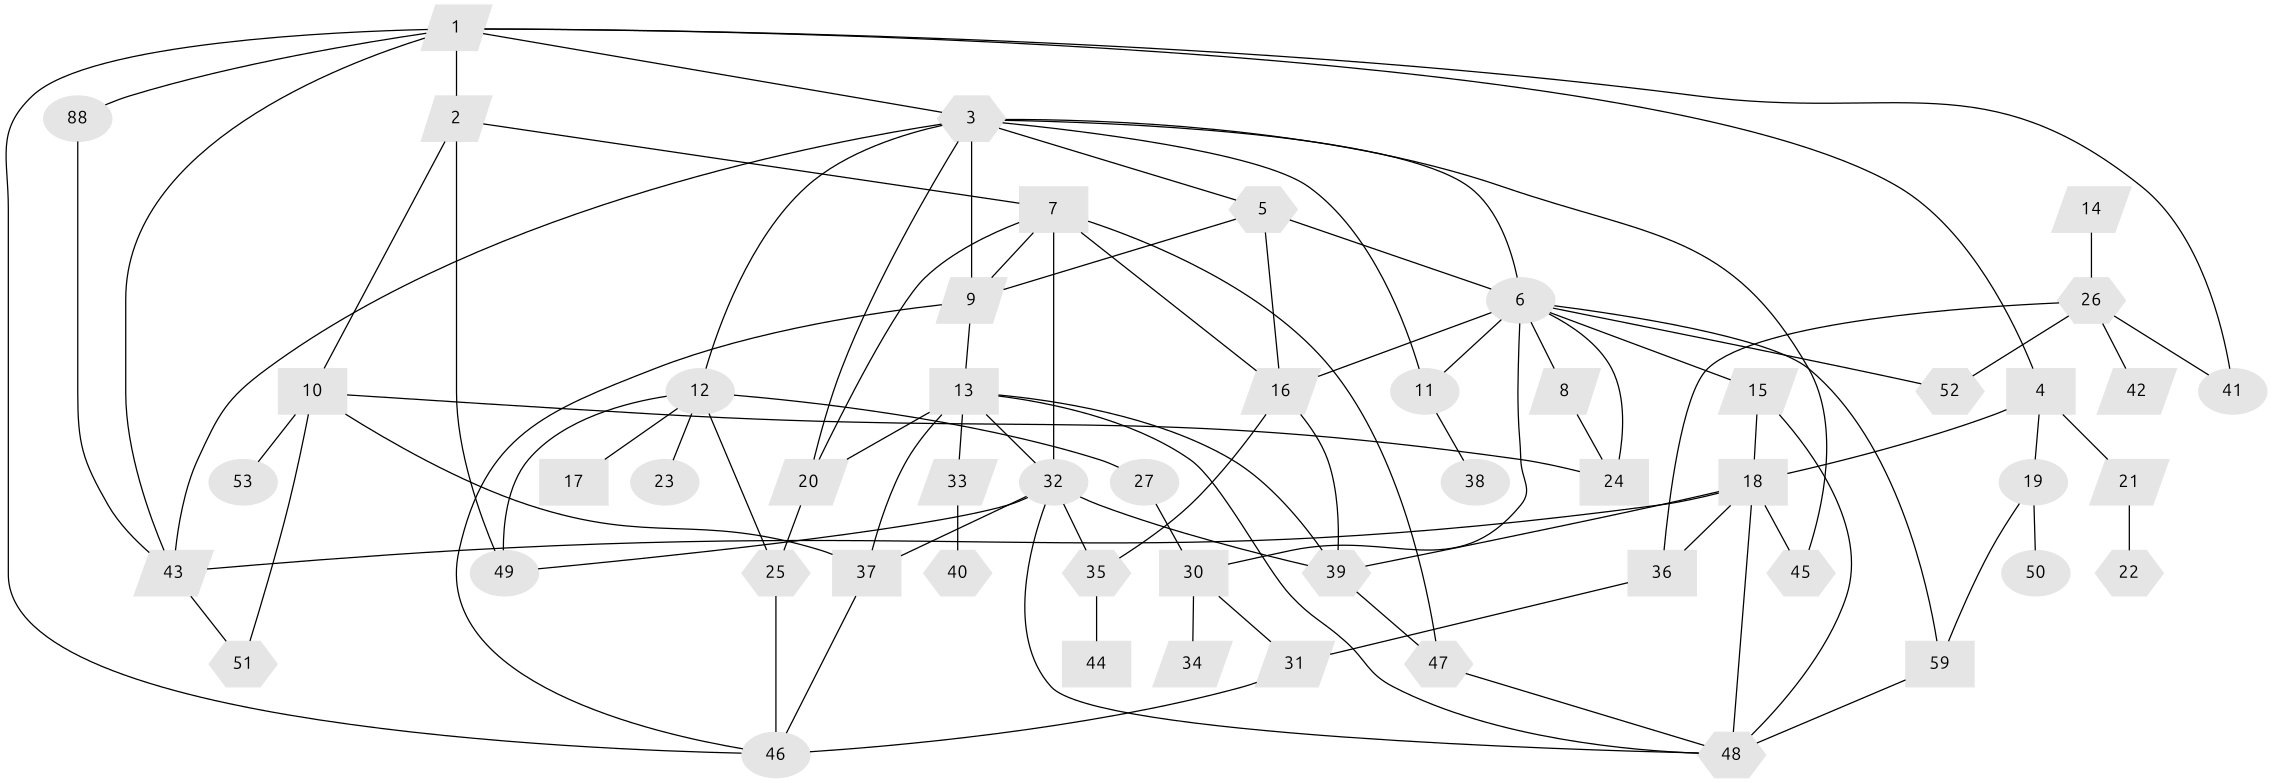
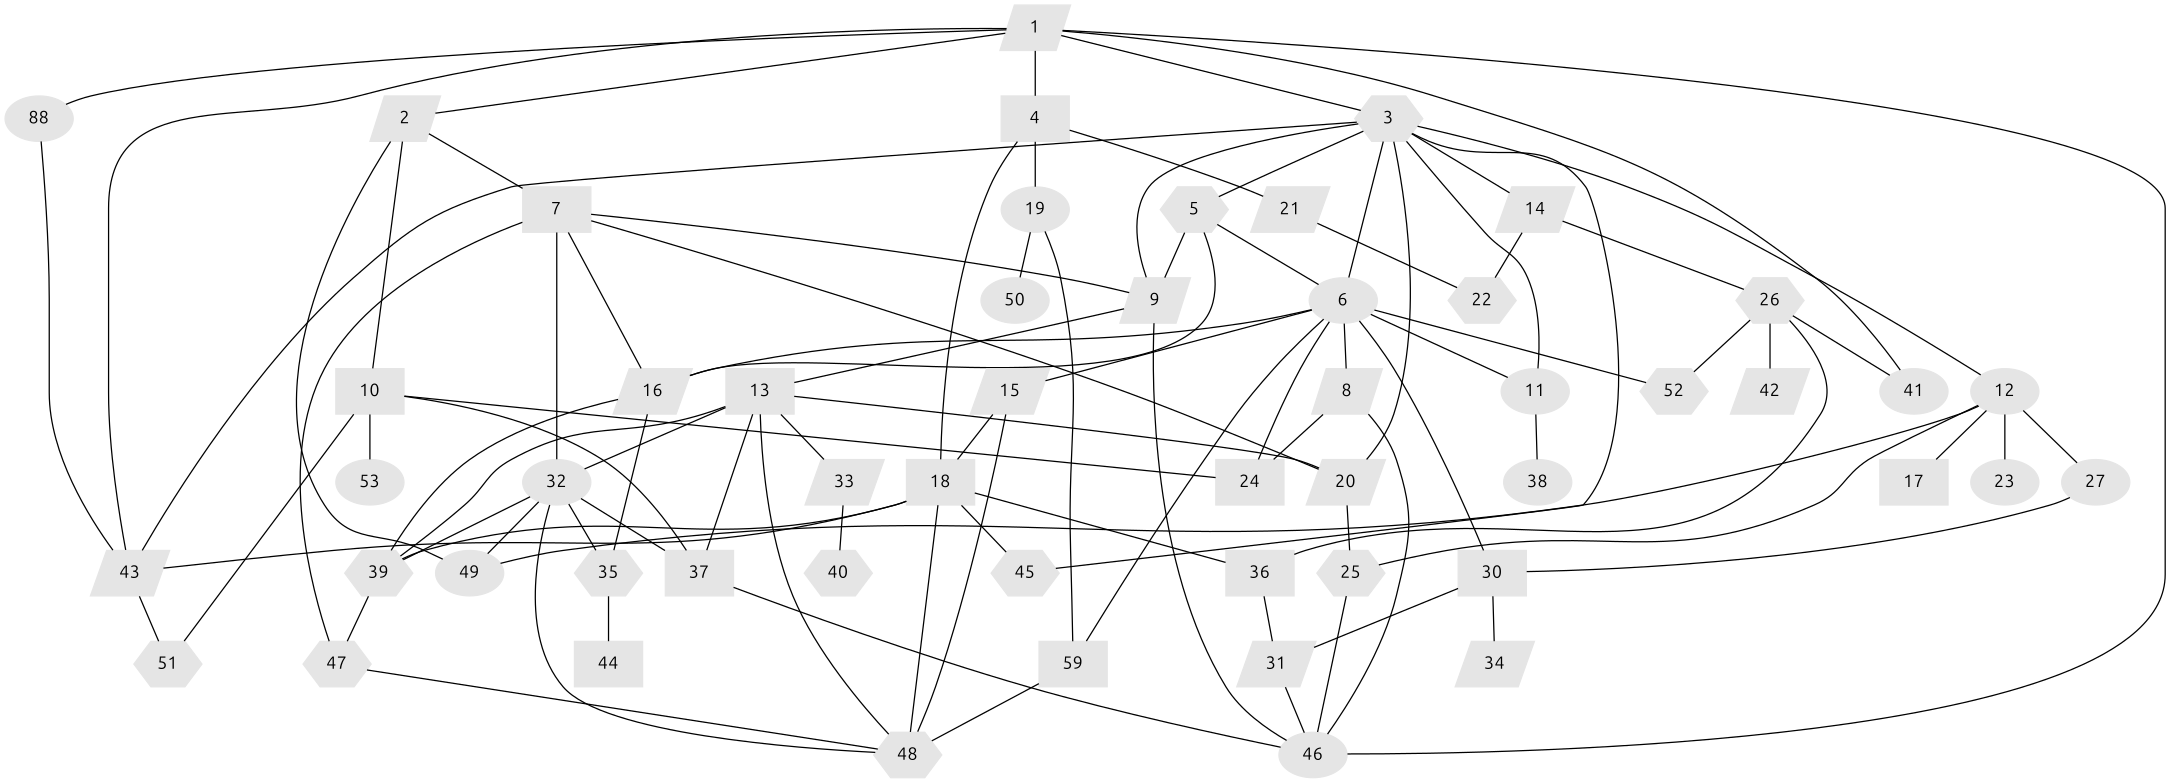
none -> (1461, 163)
none -> (1505, 261)
none -> (1401, 578)
